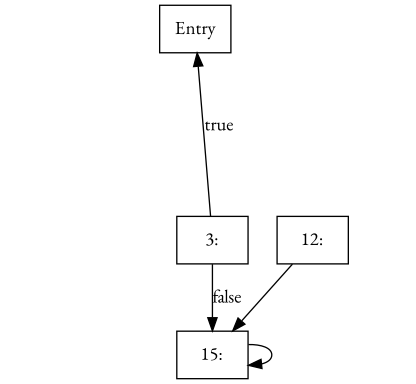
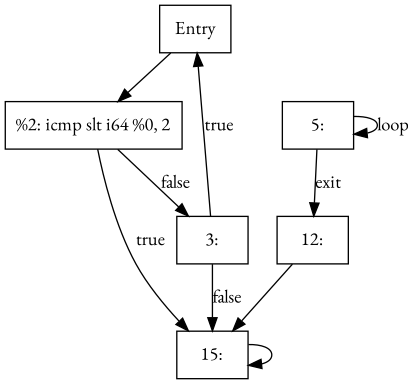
none -> (94, 125)
none -> (318, 125)
